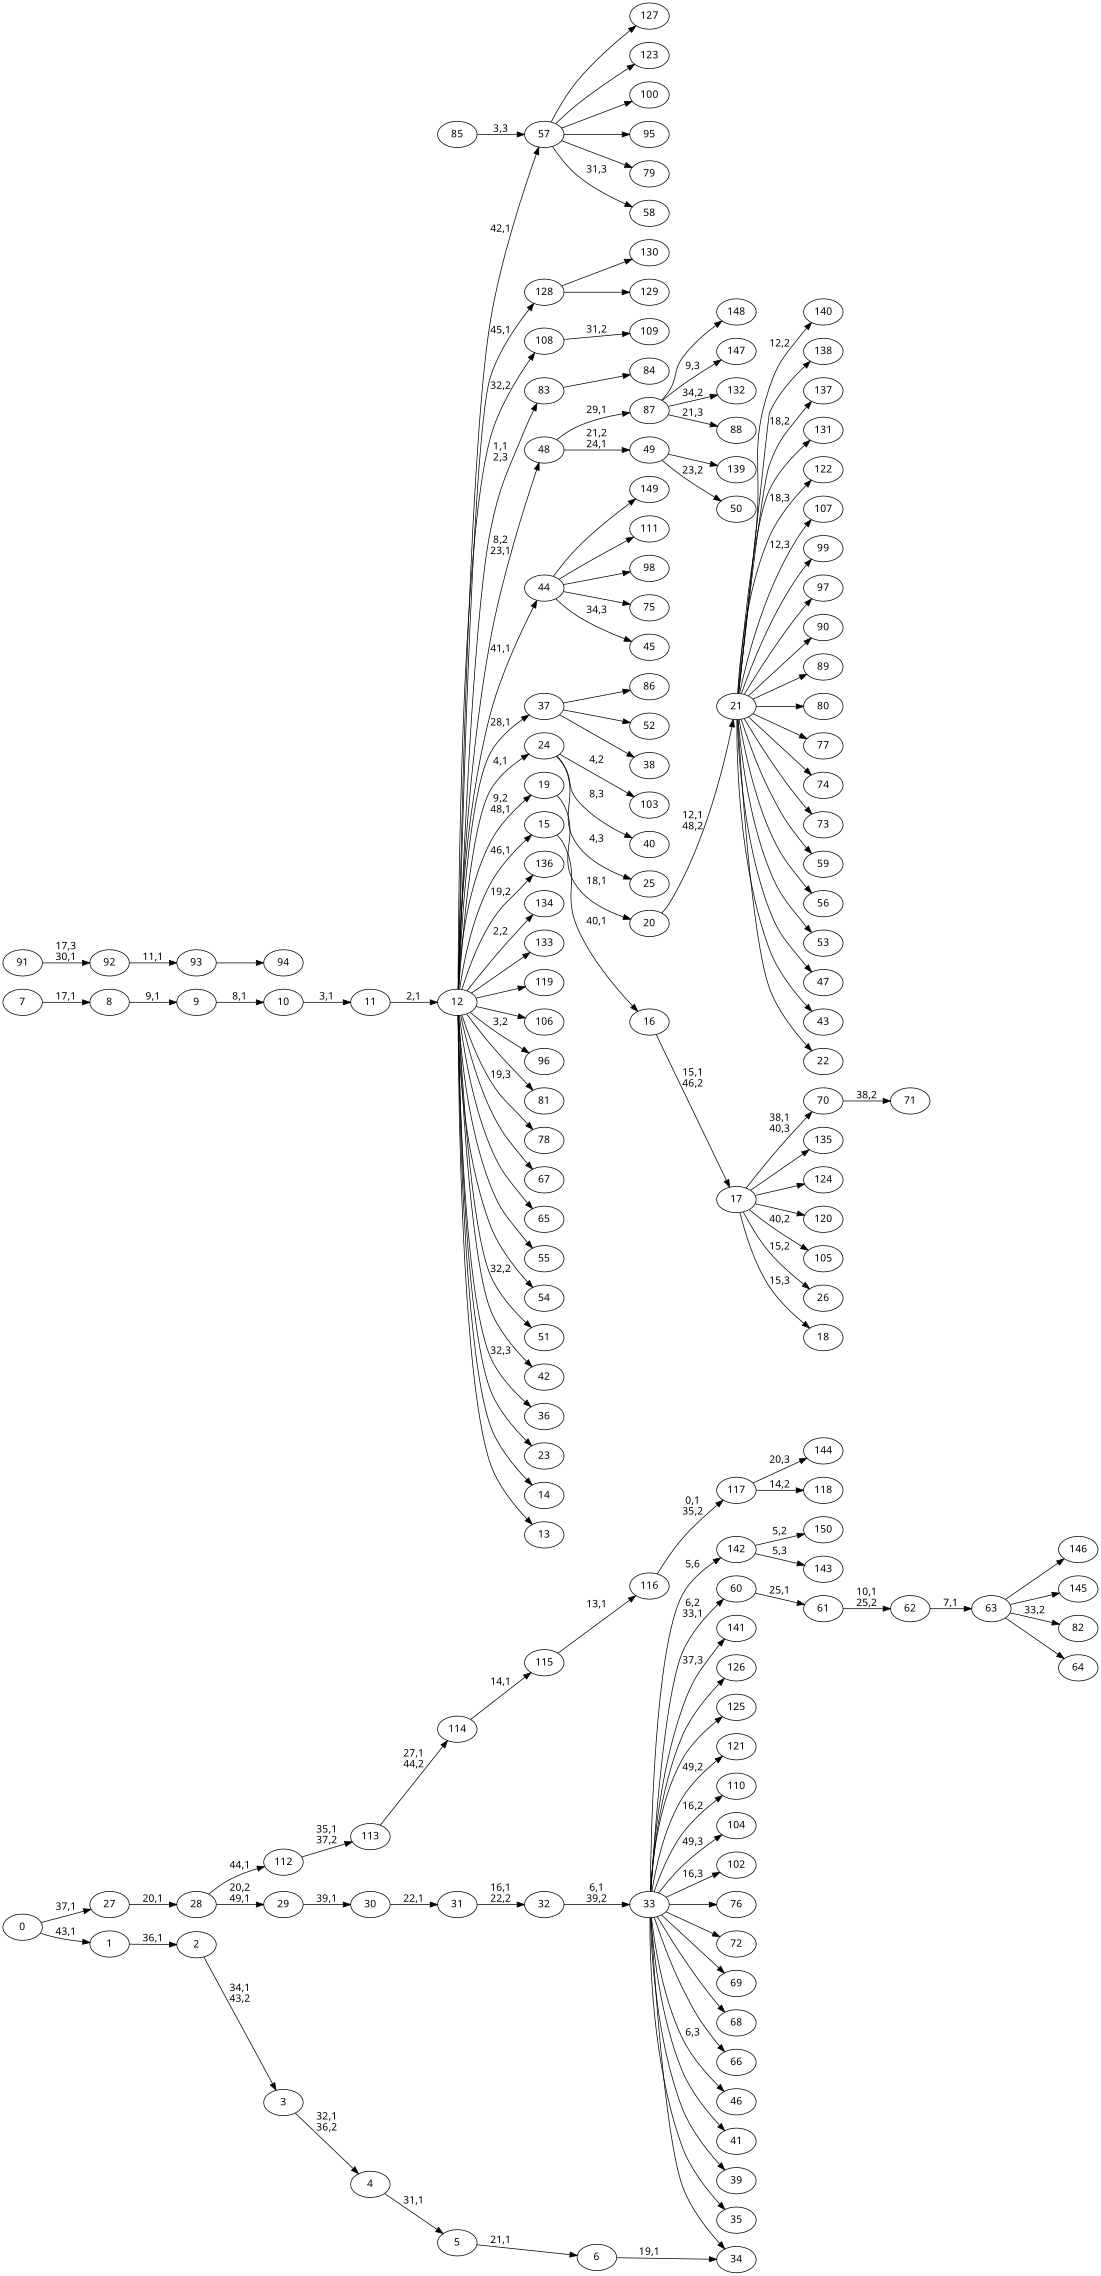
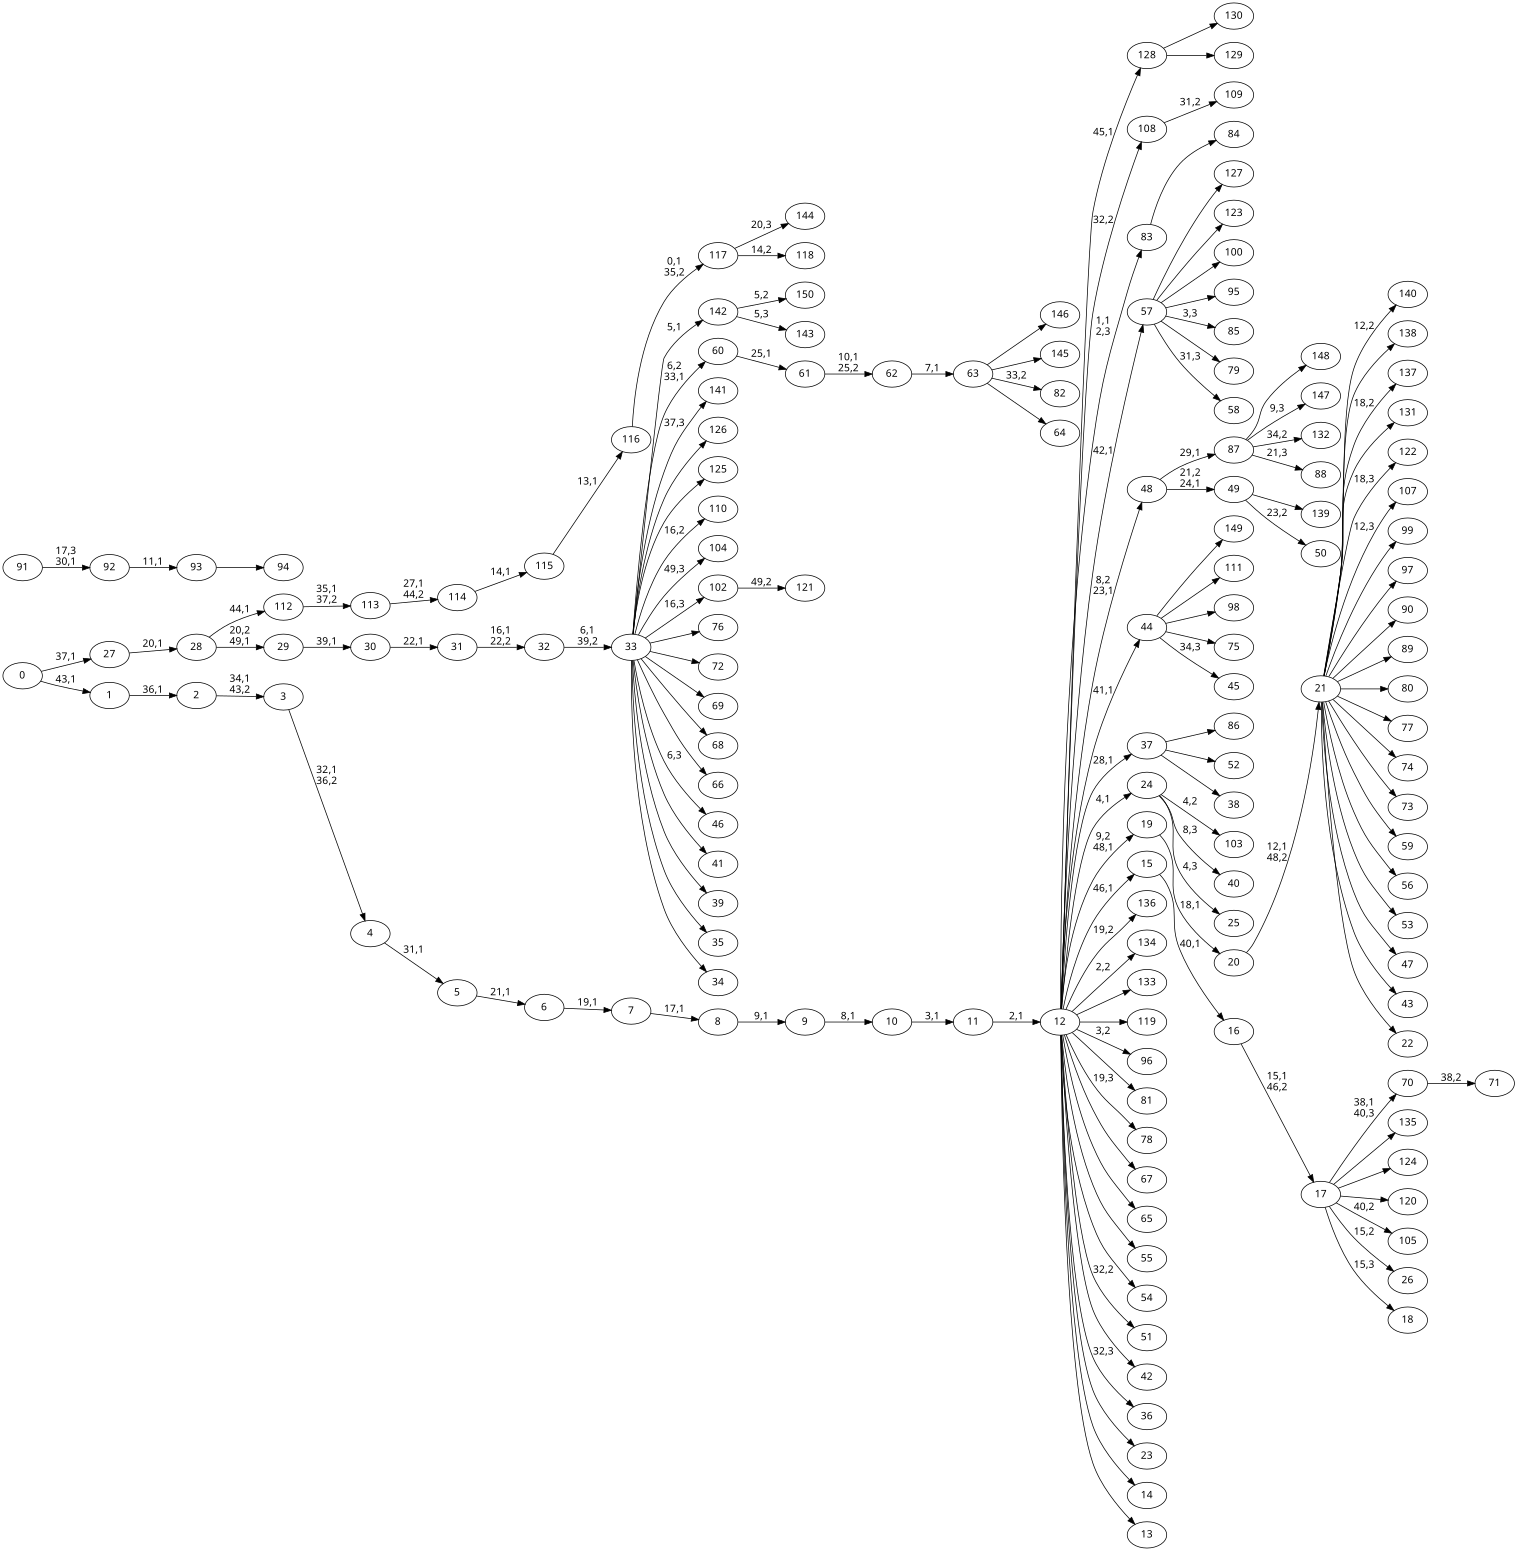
(497, 134) -> (1187, 321)
(544, 1022) -> none
(693, 1564) -> (675, 328)
(671, 1819) -> (758, 588)
(663, 2258) -> (584, 1009)
